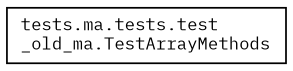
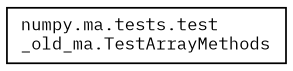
(146, 36) -> (146, 36)
